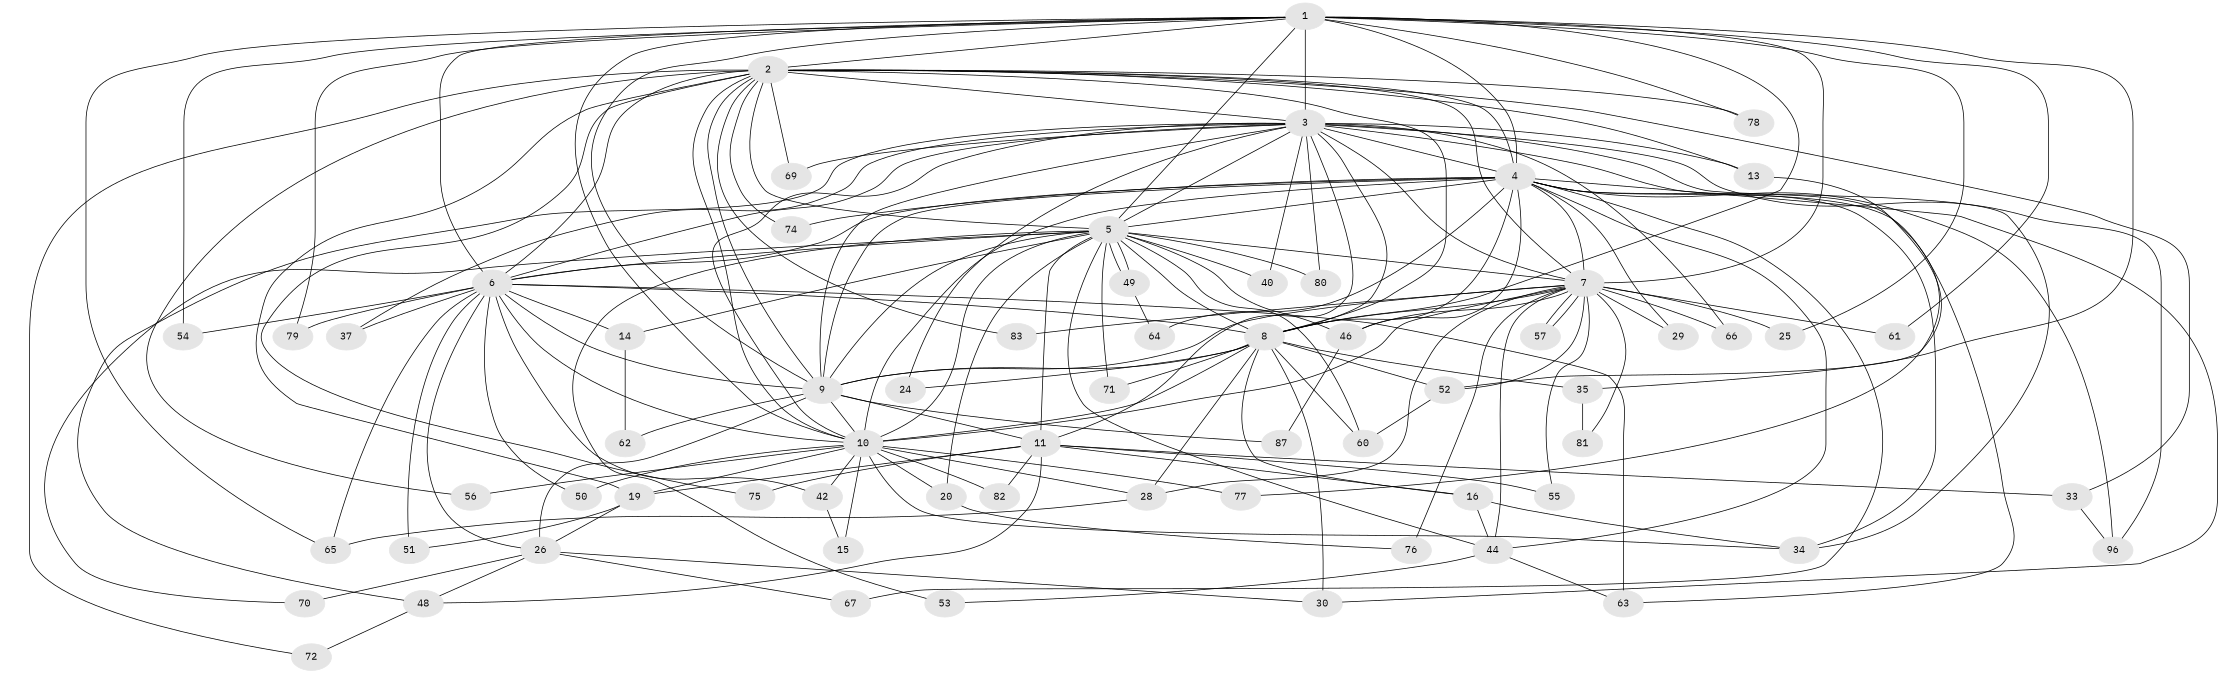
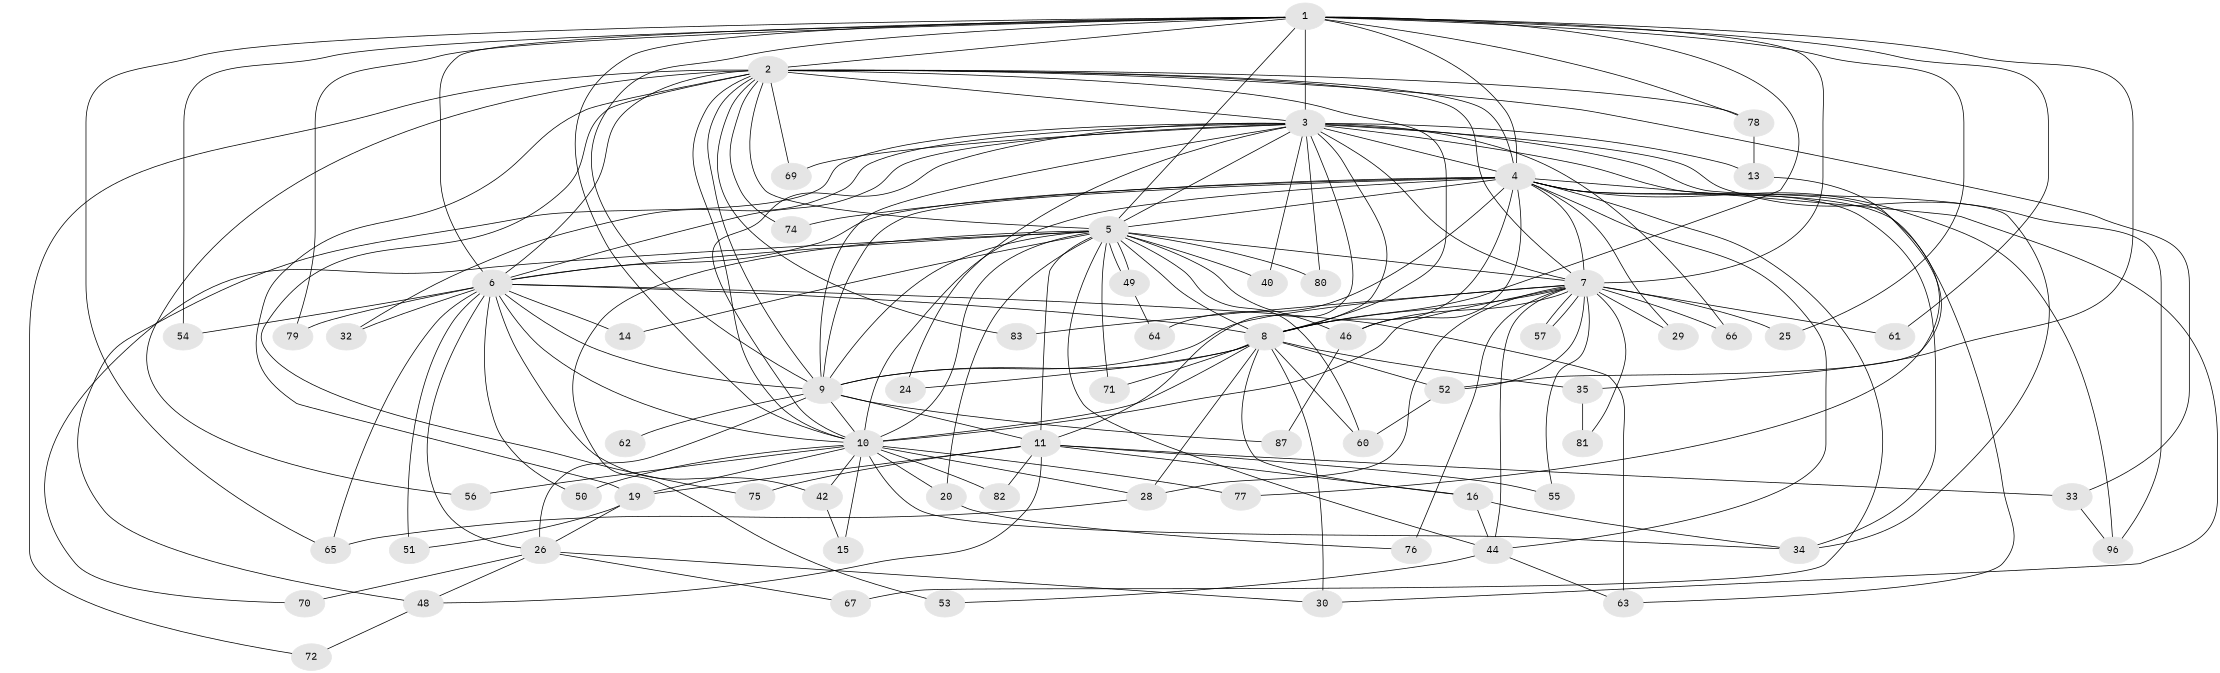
(1267, 85) -> (1754, 150)
(346, 337) -> (346, 337)
(625, 390) -> none
